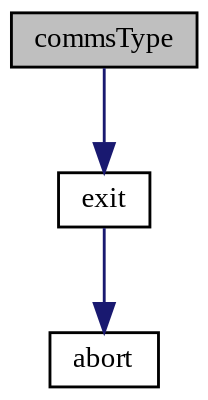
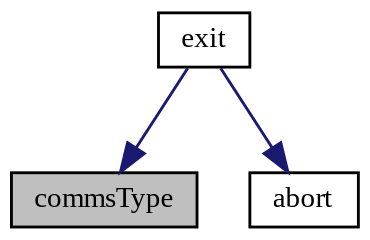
(104, 106) -> (162, 108)
